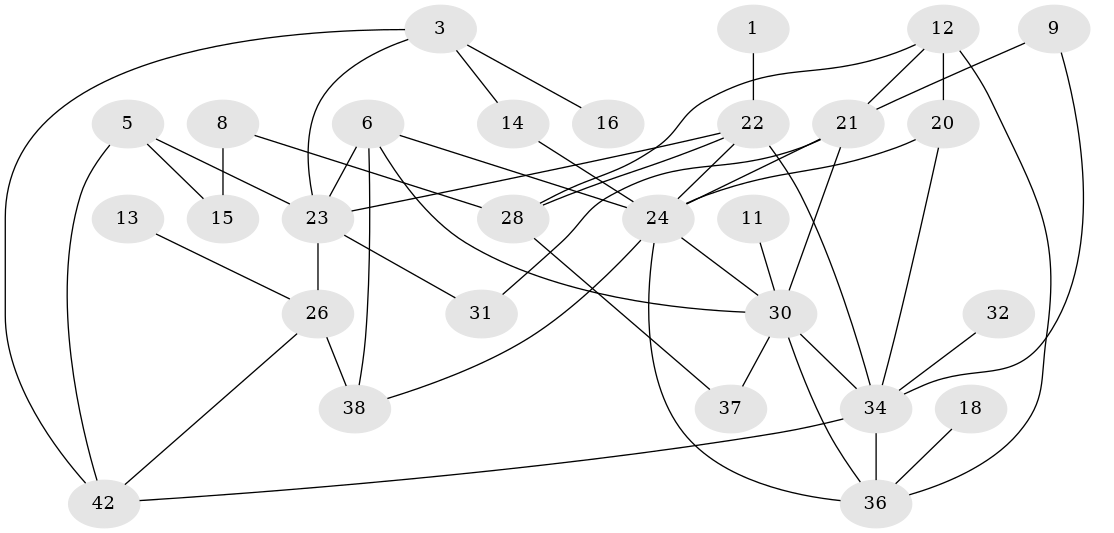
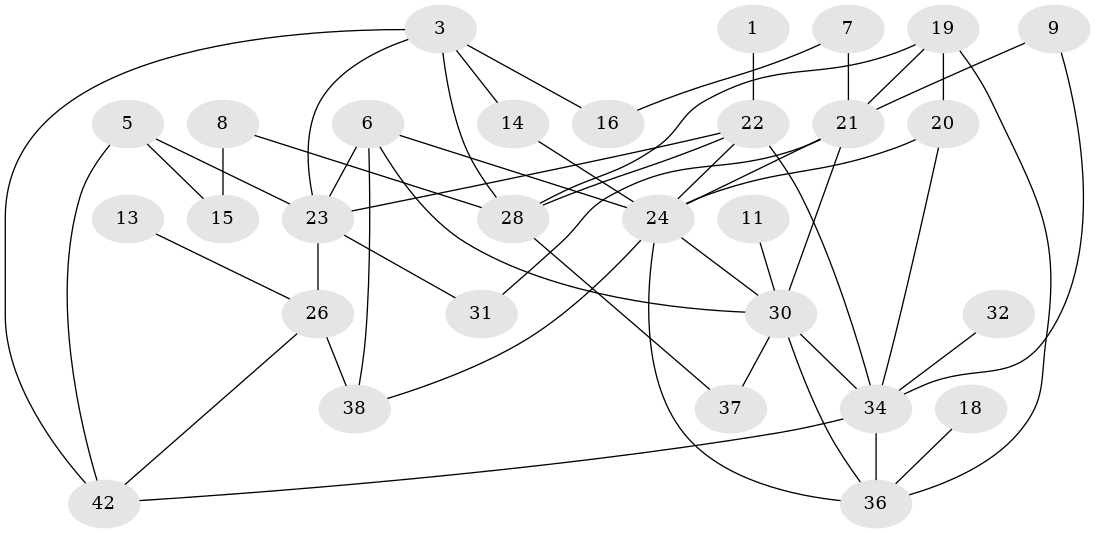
none -> (848, 29)
(943, 29) -> (943, 29)
none -> (459, 129)
